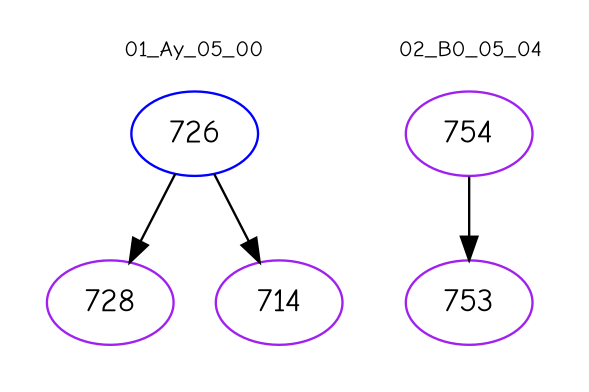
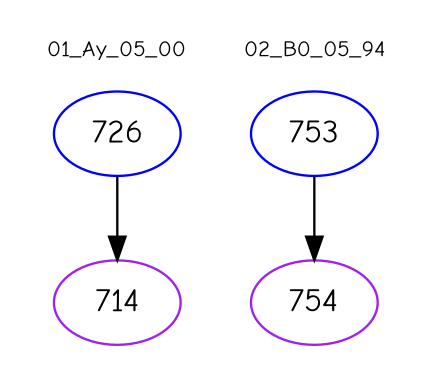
(470, 50) -> (316, 50)
(469, 207) -> (314, 207)
(110, 303) -> none
(469, 303) -> (314, 134)
